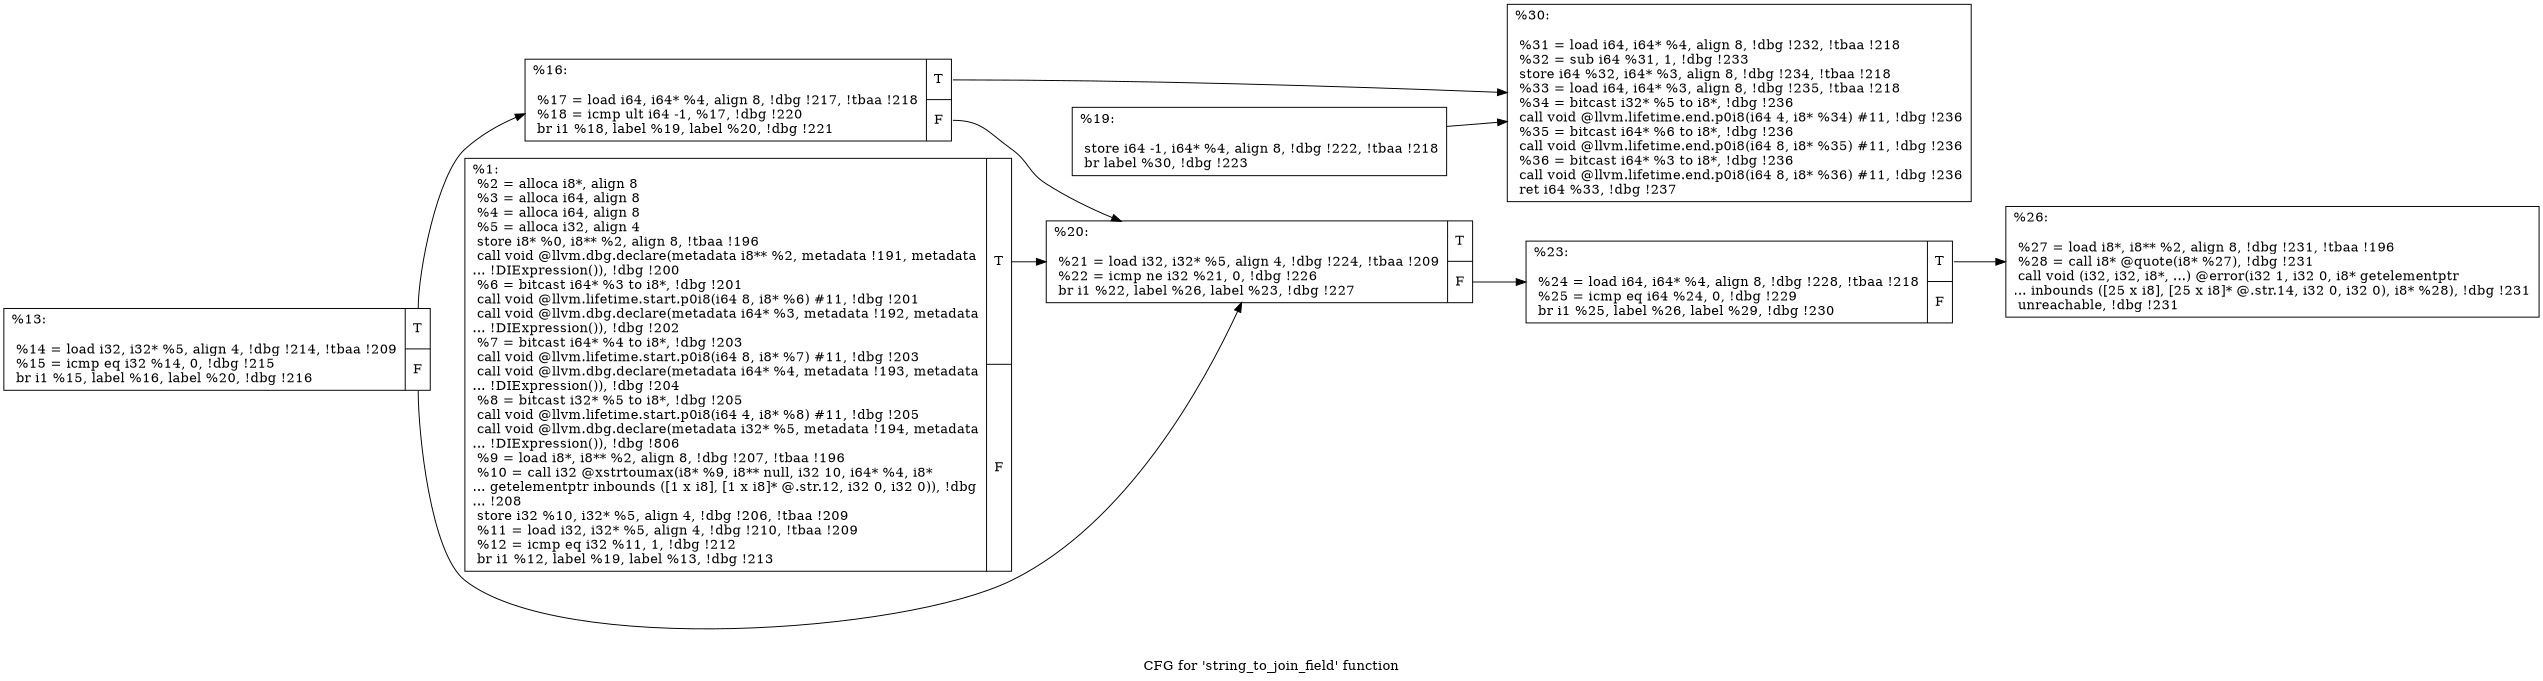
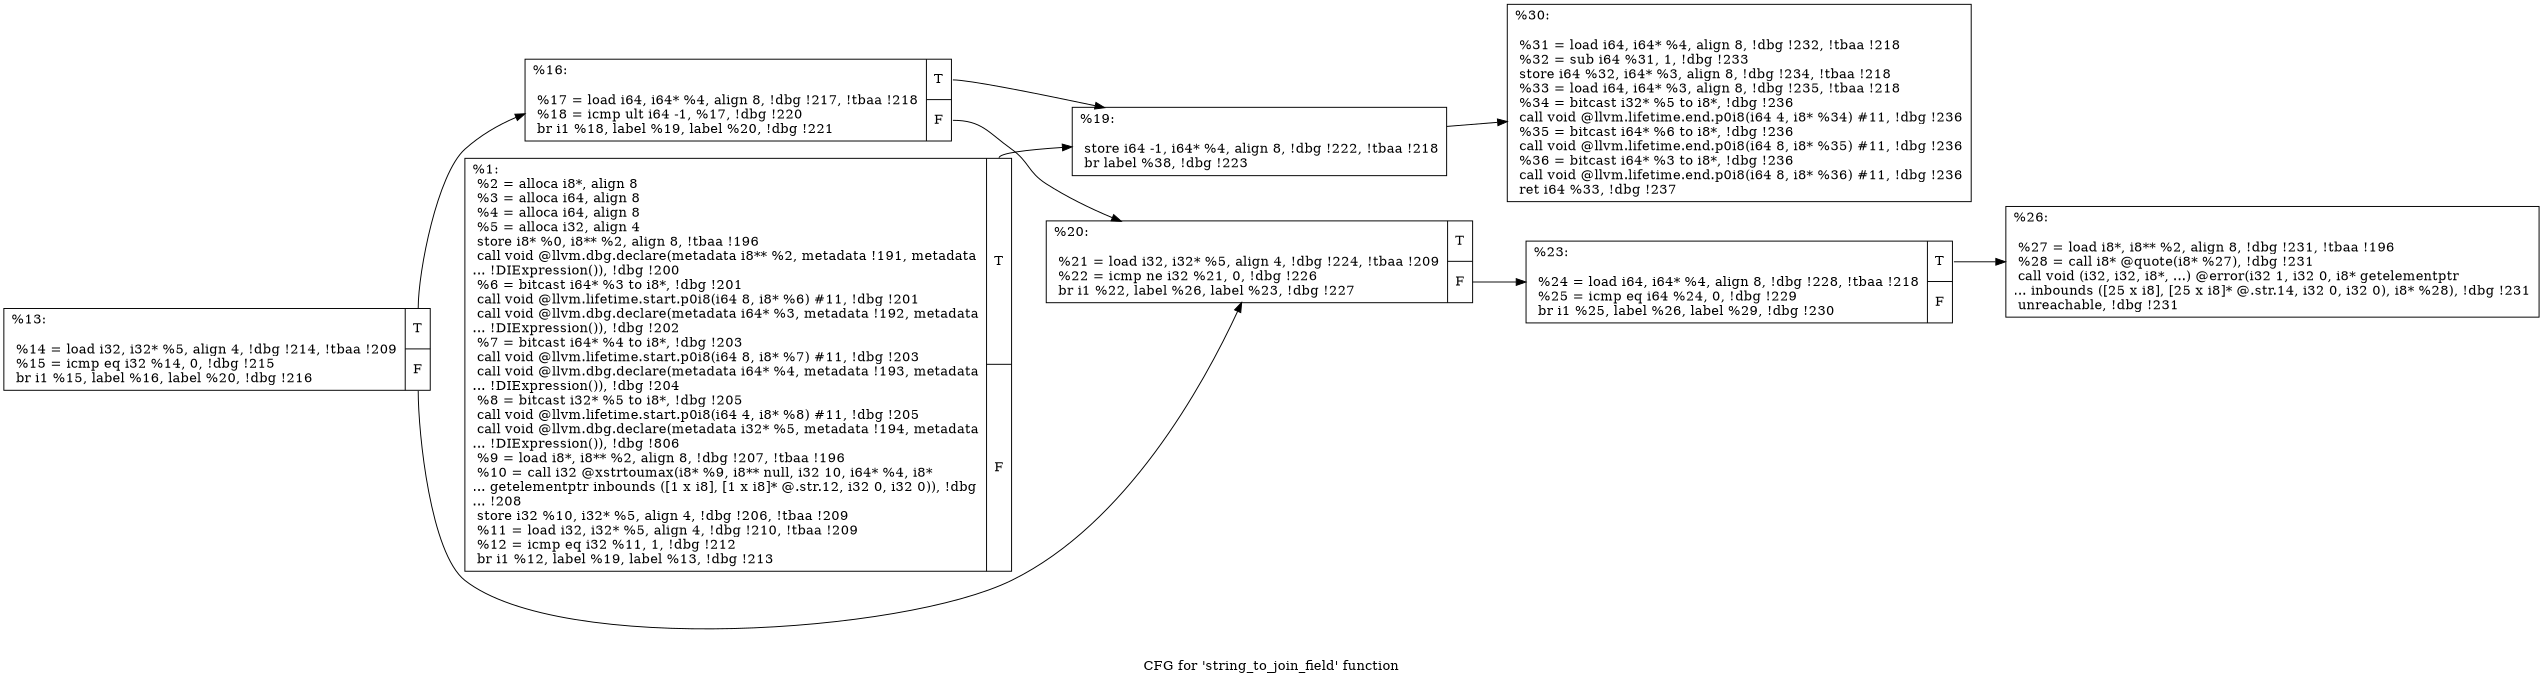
(1225, 84) -> (1024, 91)
(1164, 163) -> (1164, 163)
(1024, 262) -> (1030, 150)
